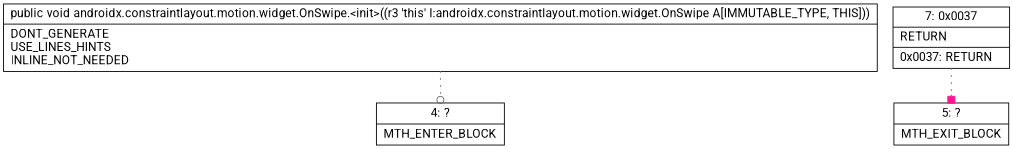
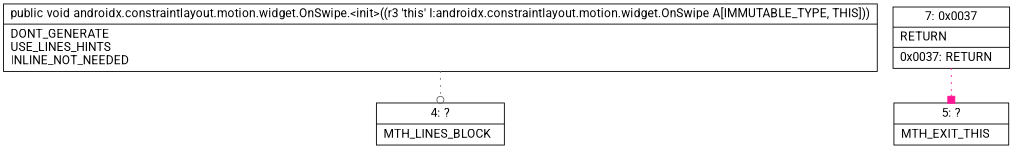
(440, 134) -> (438, 134)
(951, 134) -> (946, 134)
